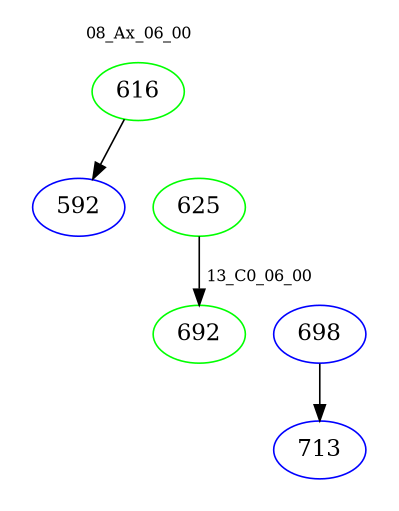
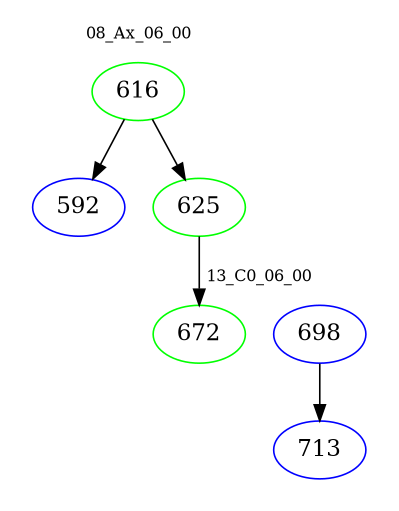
none -> (165, 142)
(199, 334) -> (199, 334)
